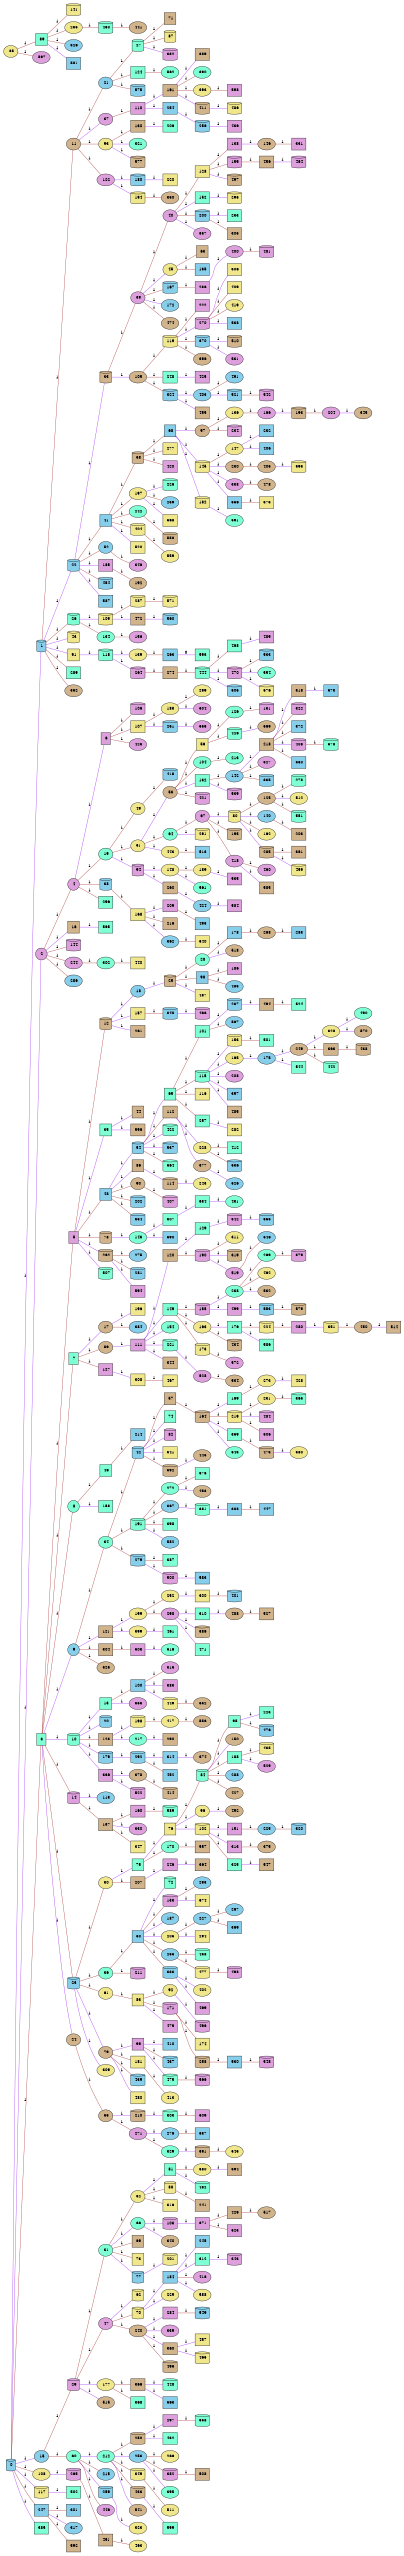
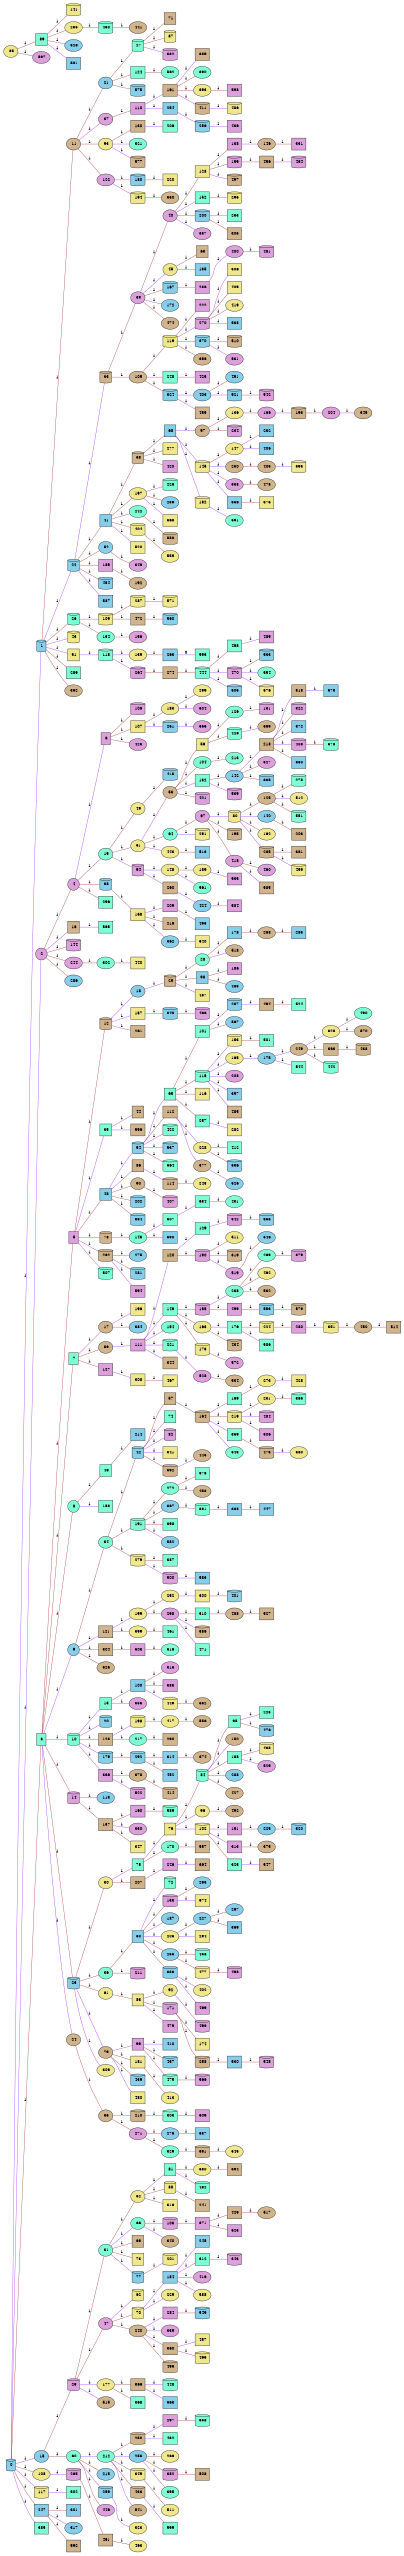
(155, 377) -> (155, 377)
(138, 1560) -> (138, 1560)
